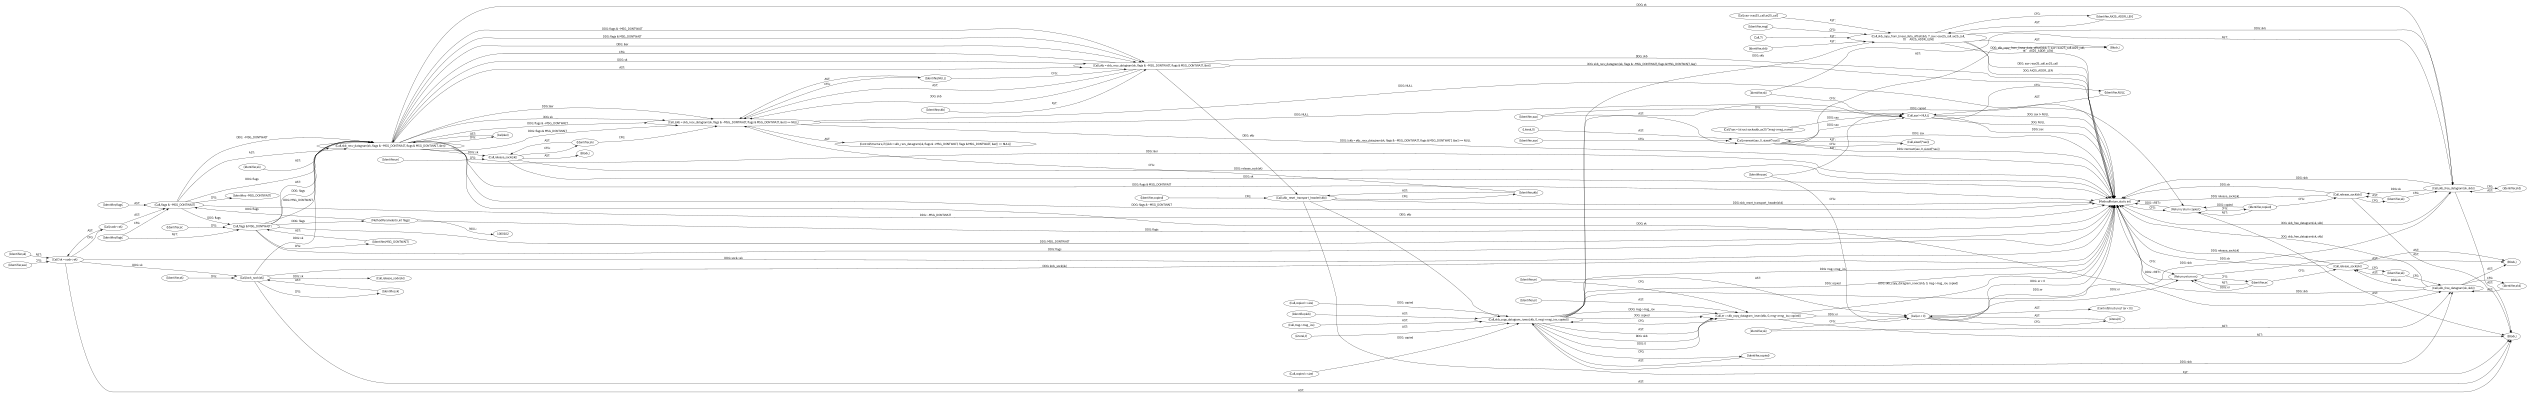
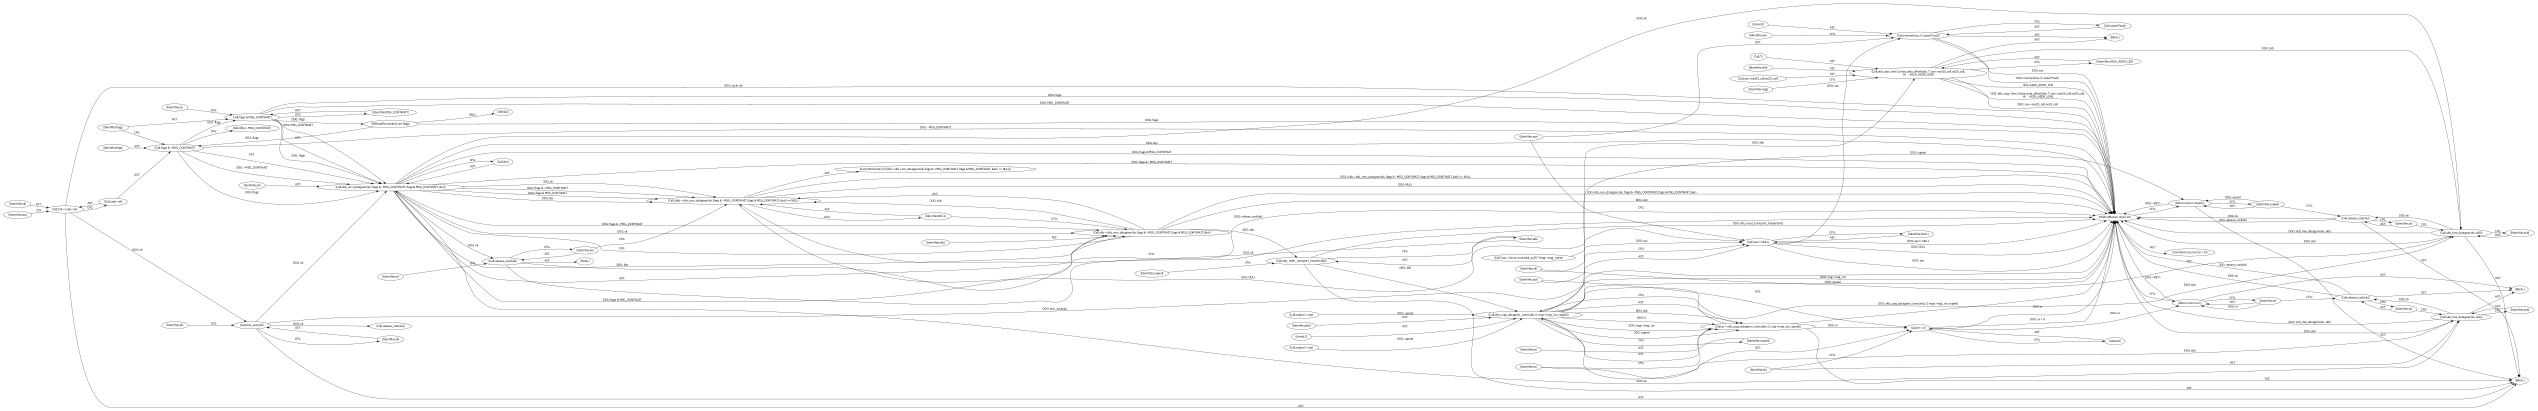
(1840, 127) -> (1844, 147)
(2009, 313) -> (2137, 244)
(1301, 325) -> none
